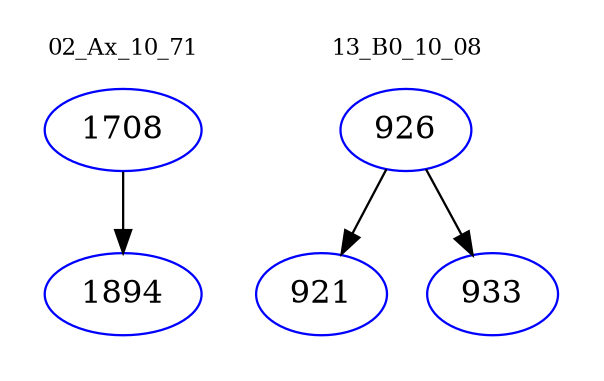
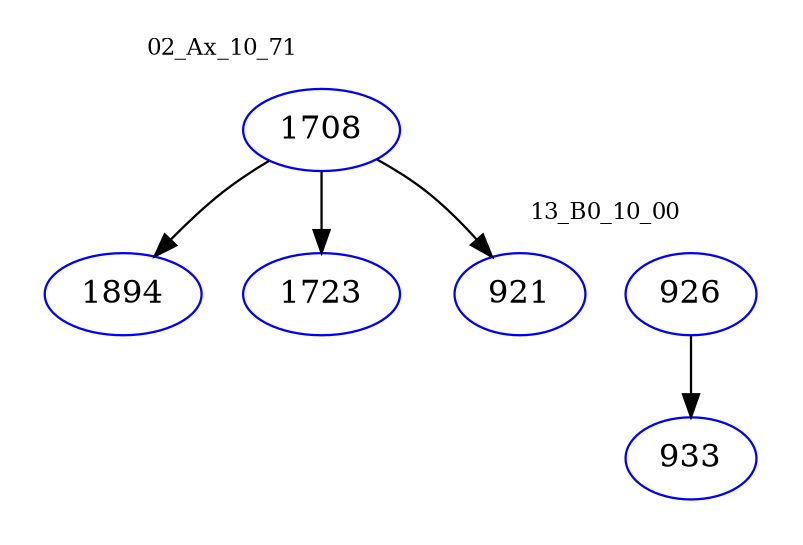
(407, 49) -> (605, 213)
(369, 201) -> (450, 212)
none -> (322, 294)
